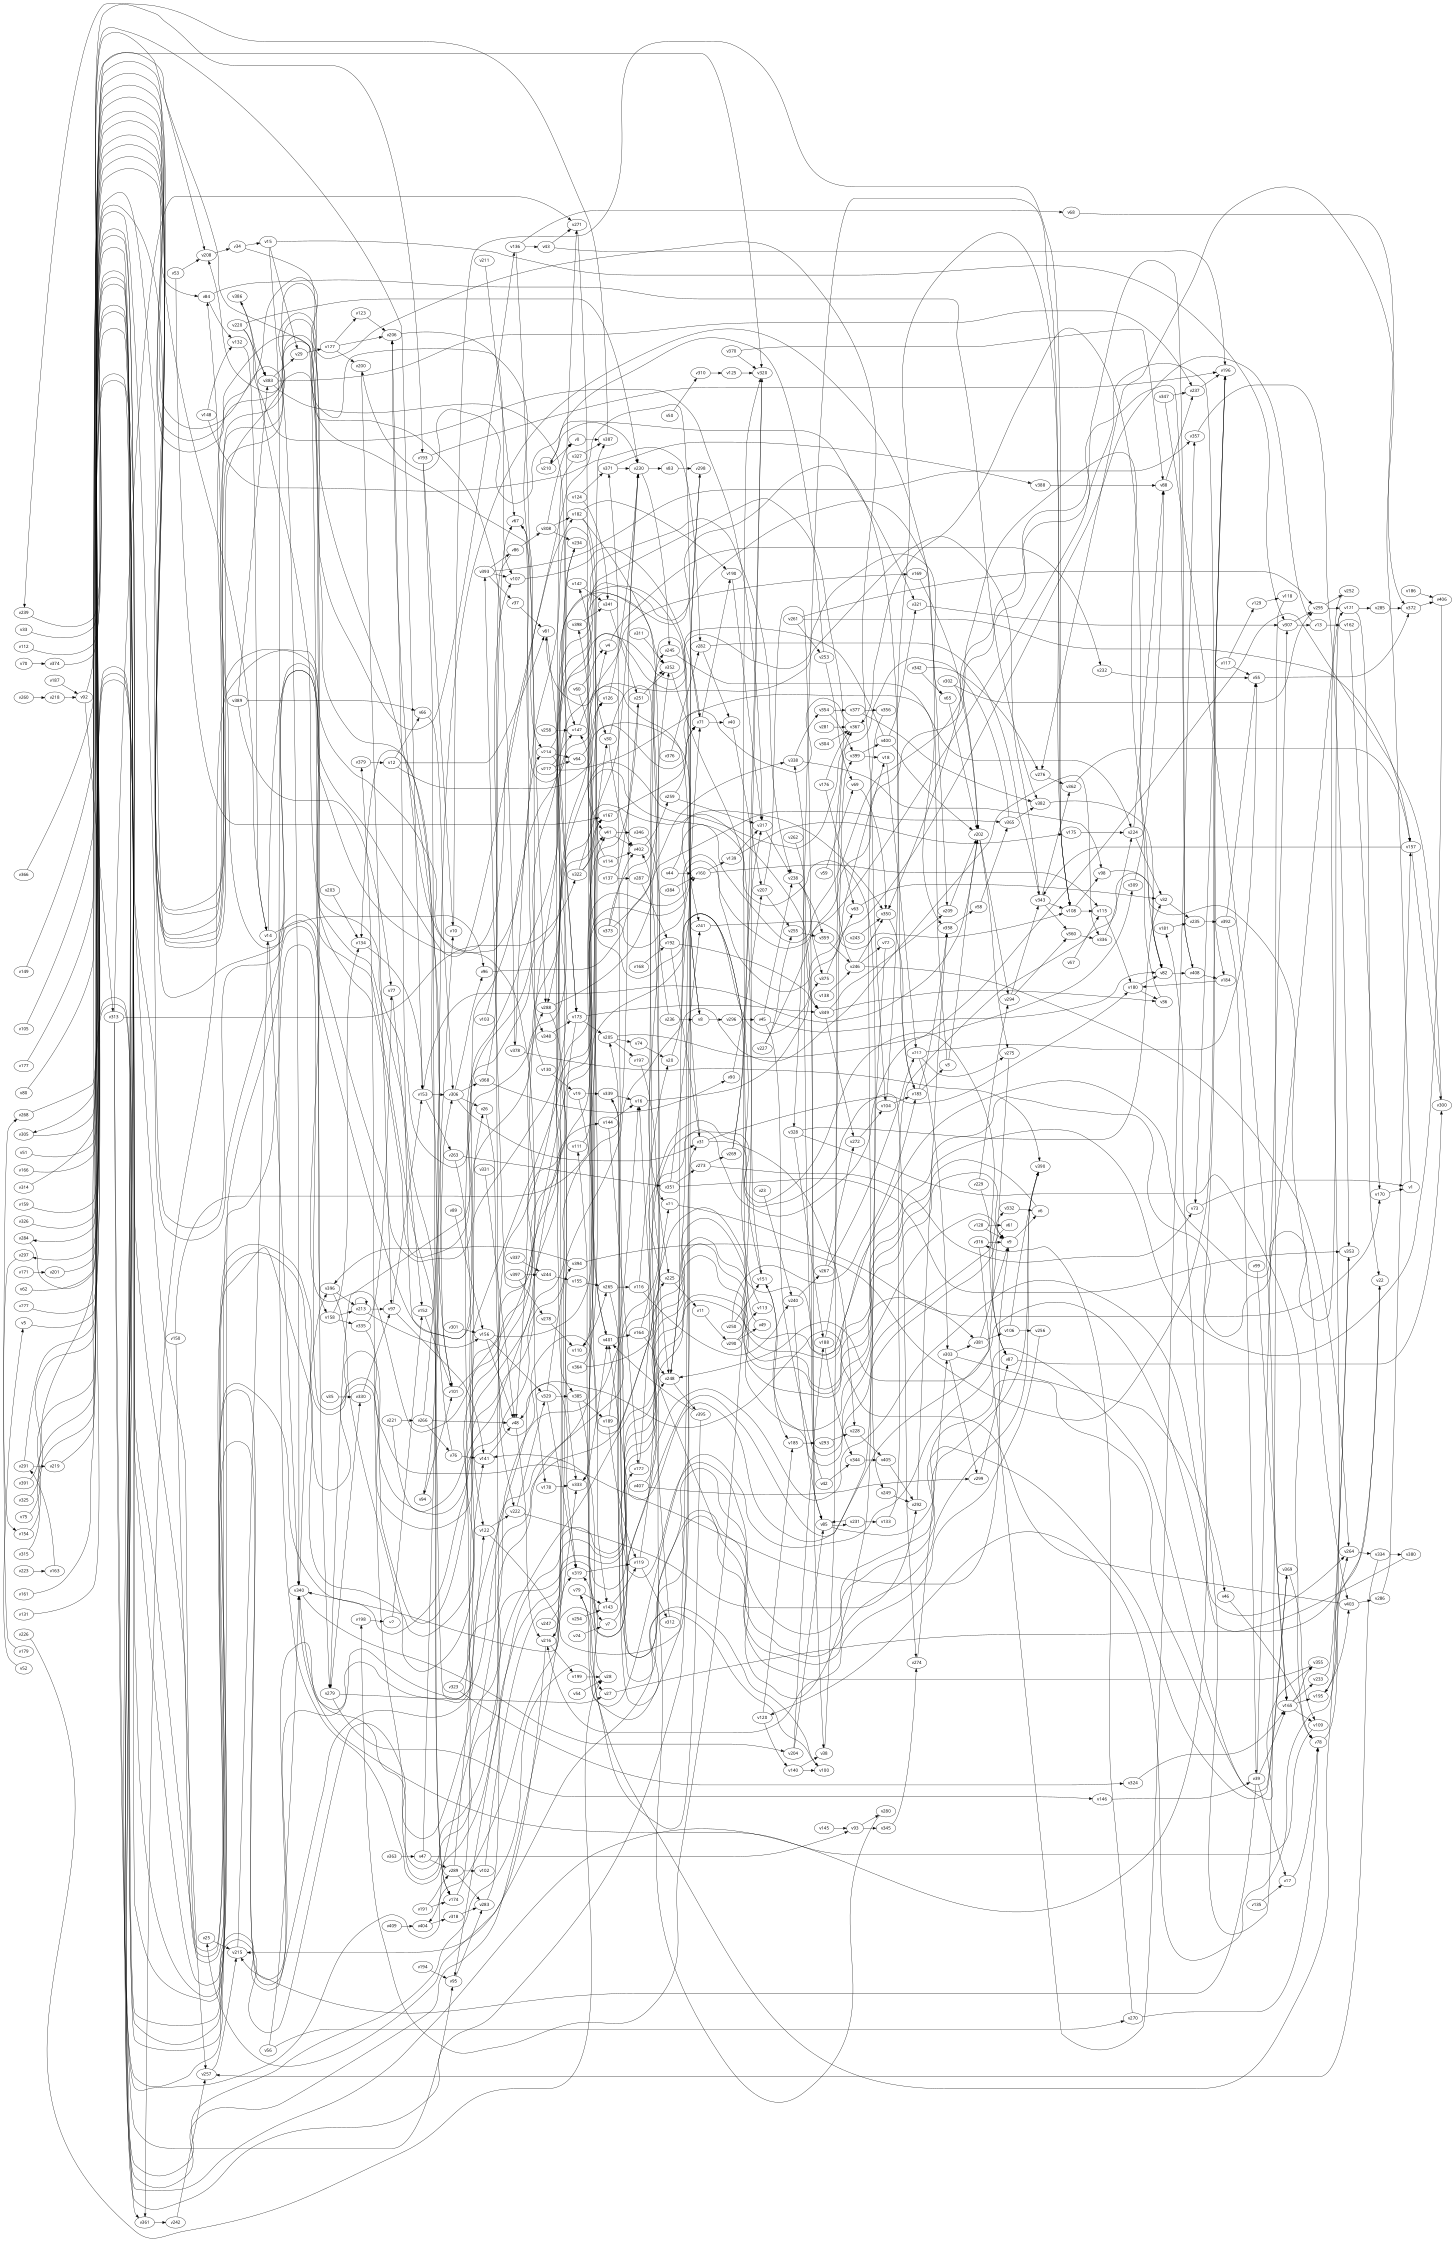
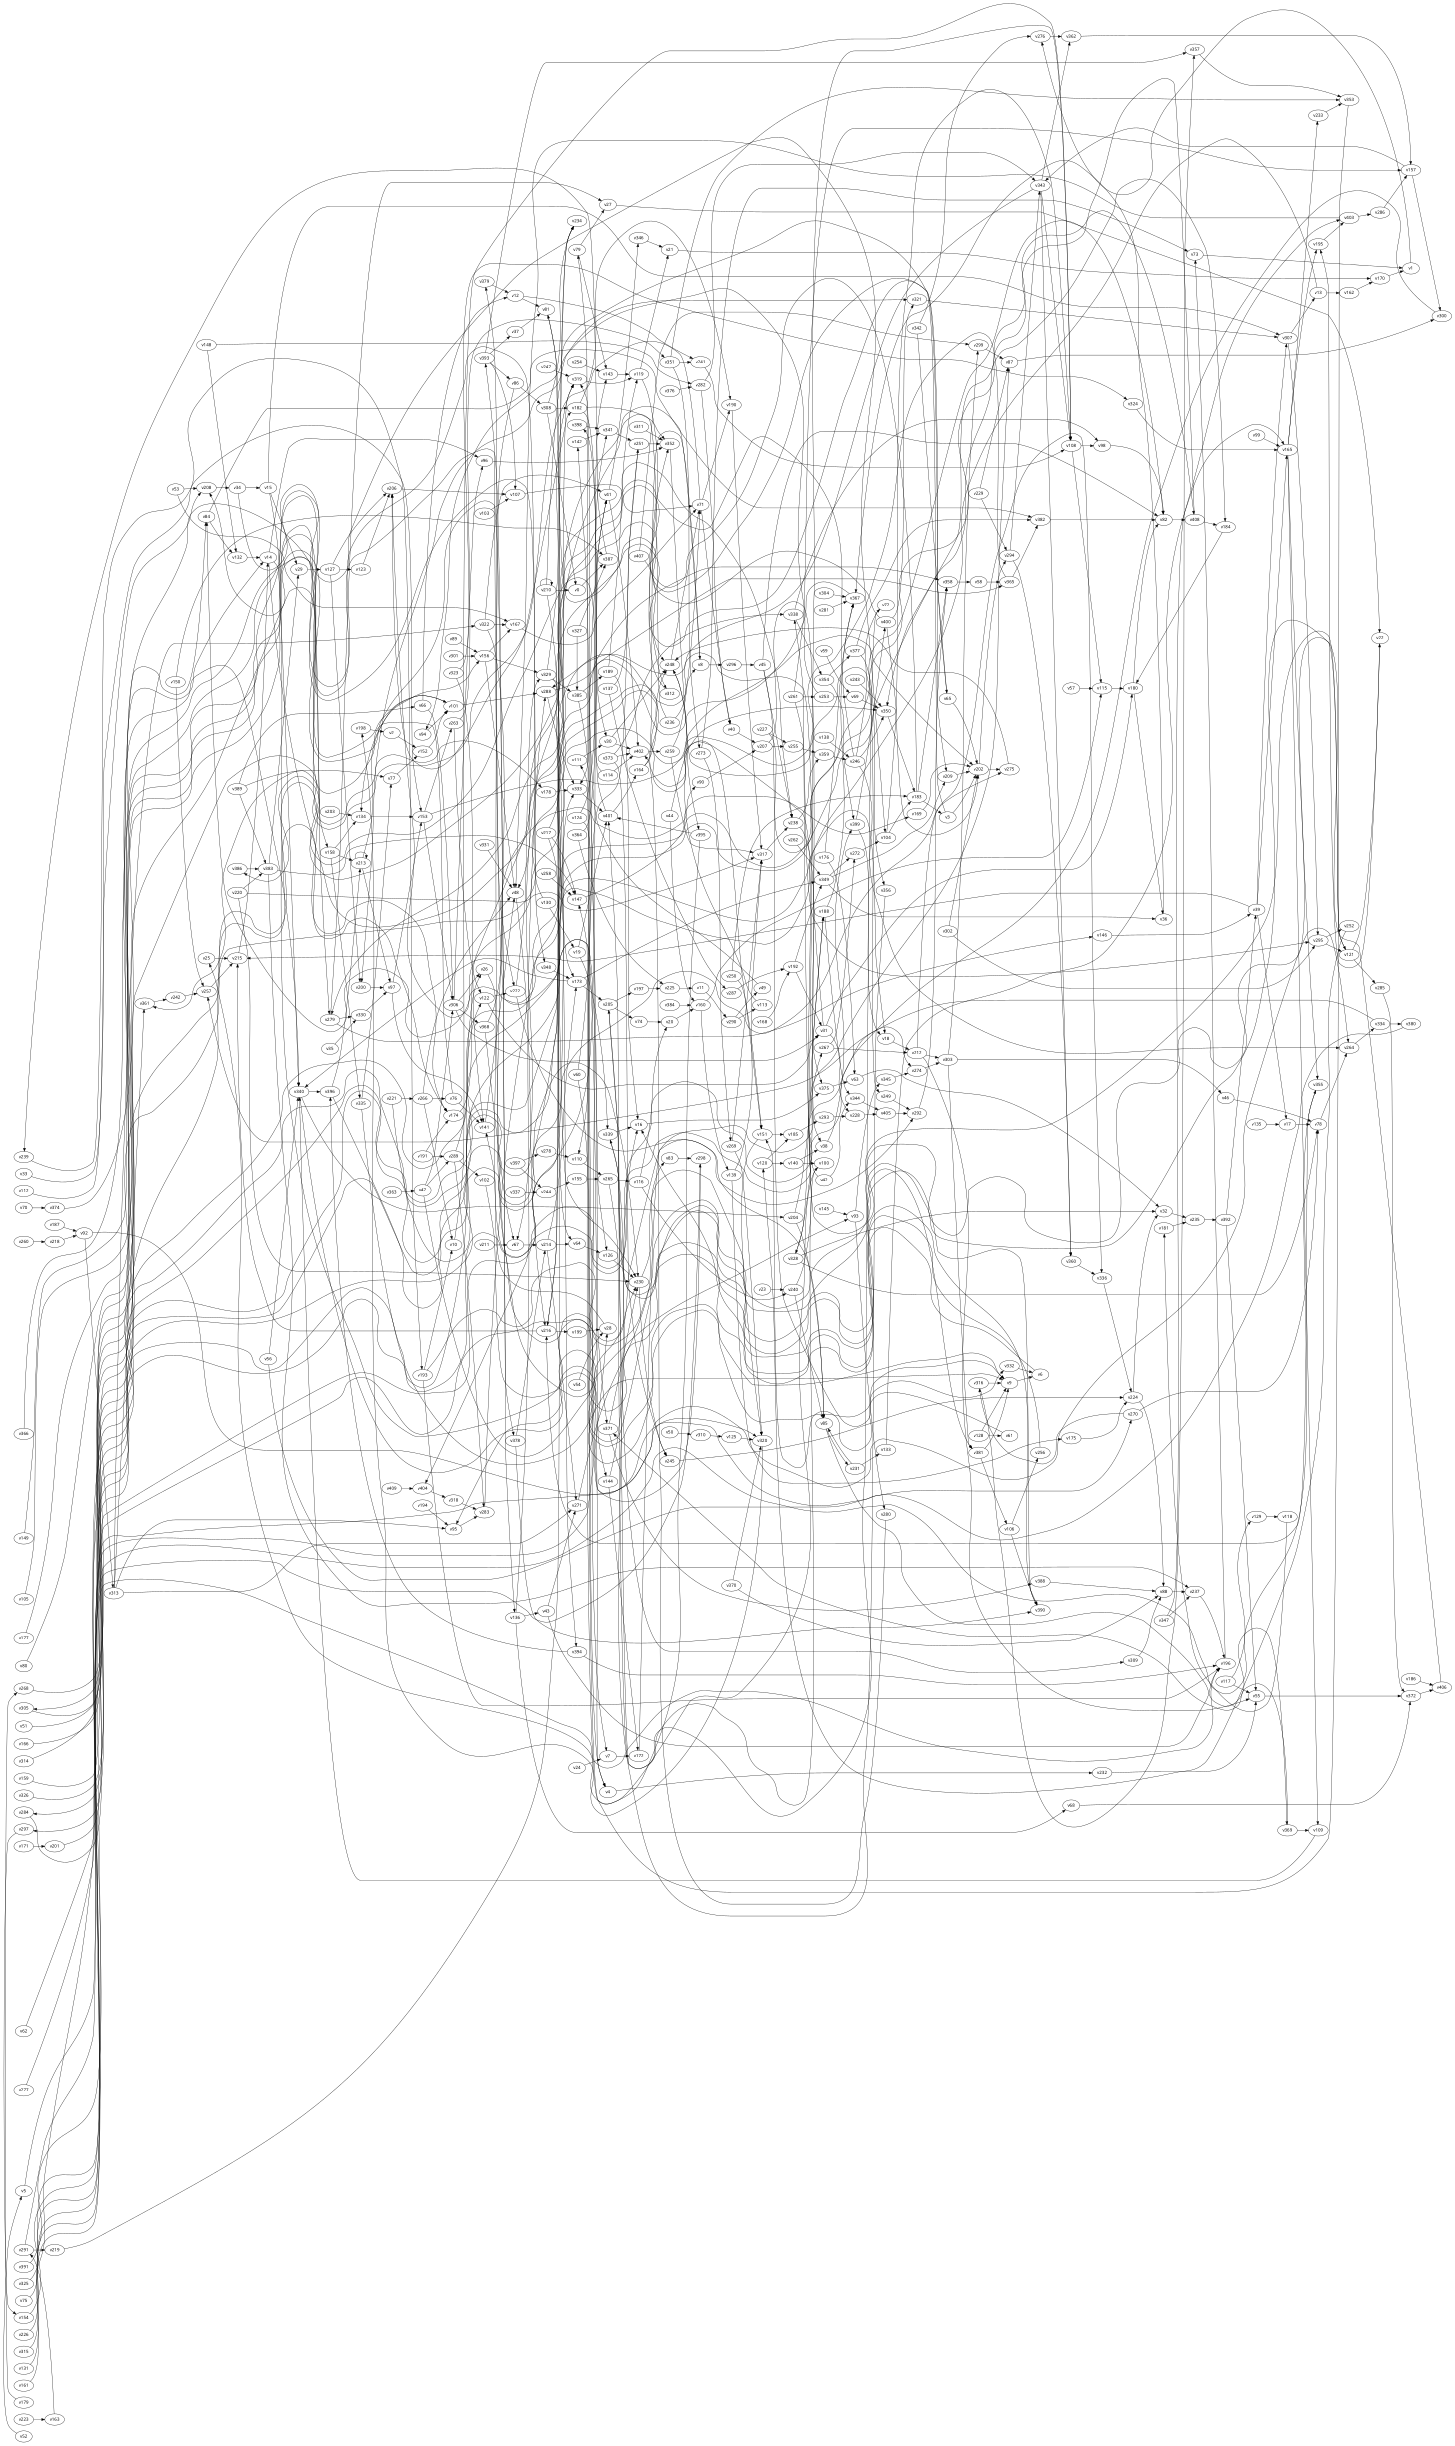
(408, 736) -> (433, 487)
